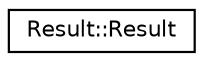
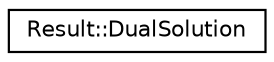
(102, 31) -> (137, 31)
